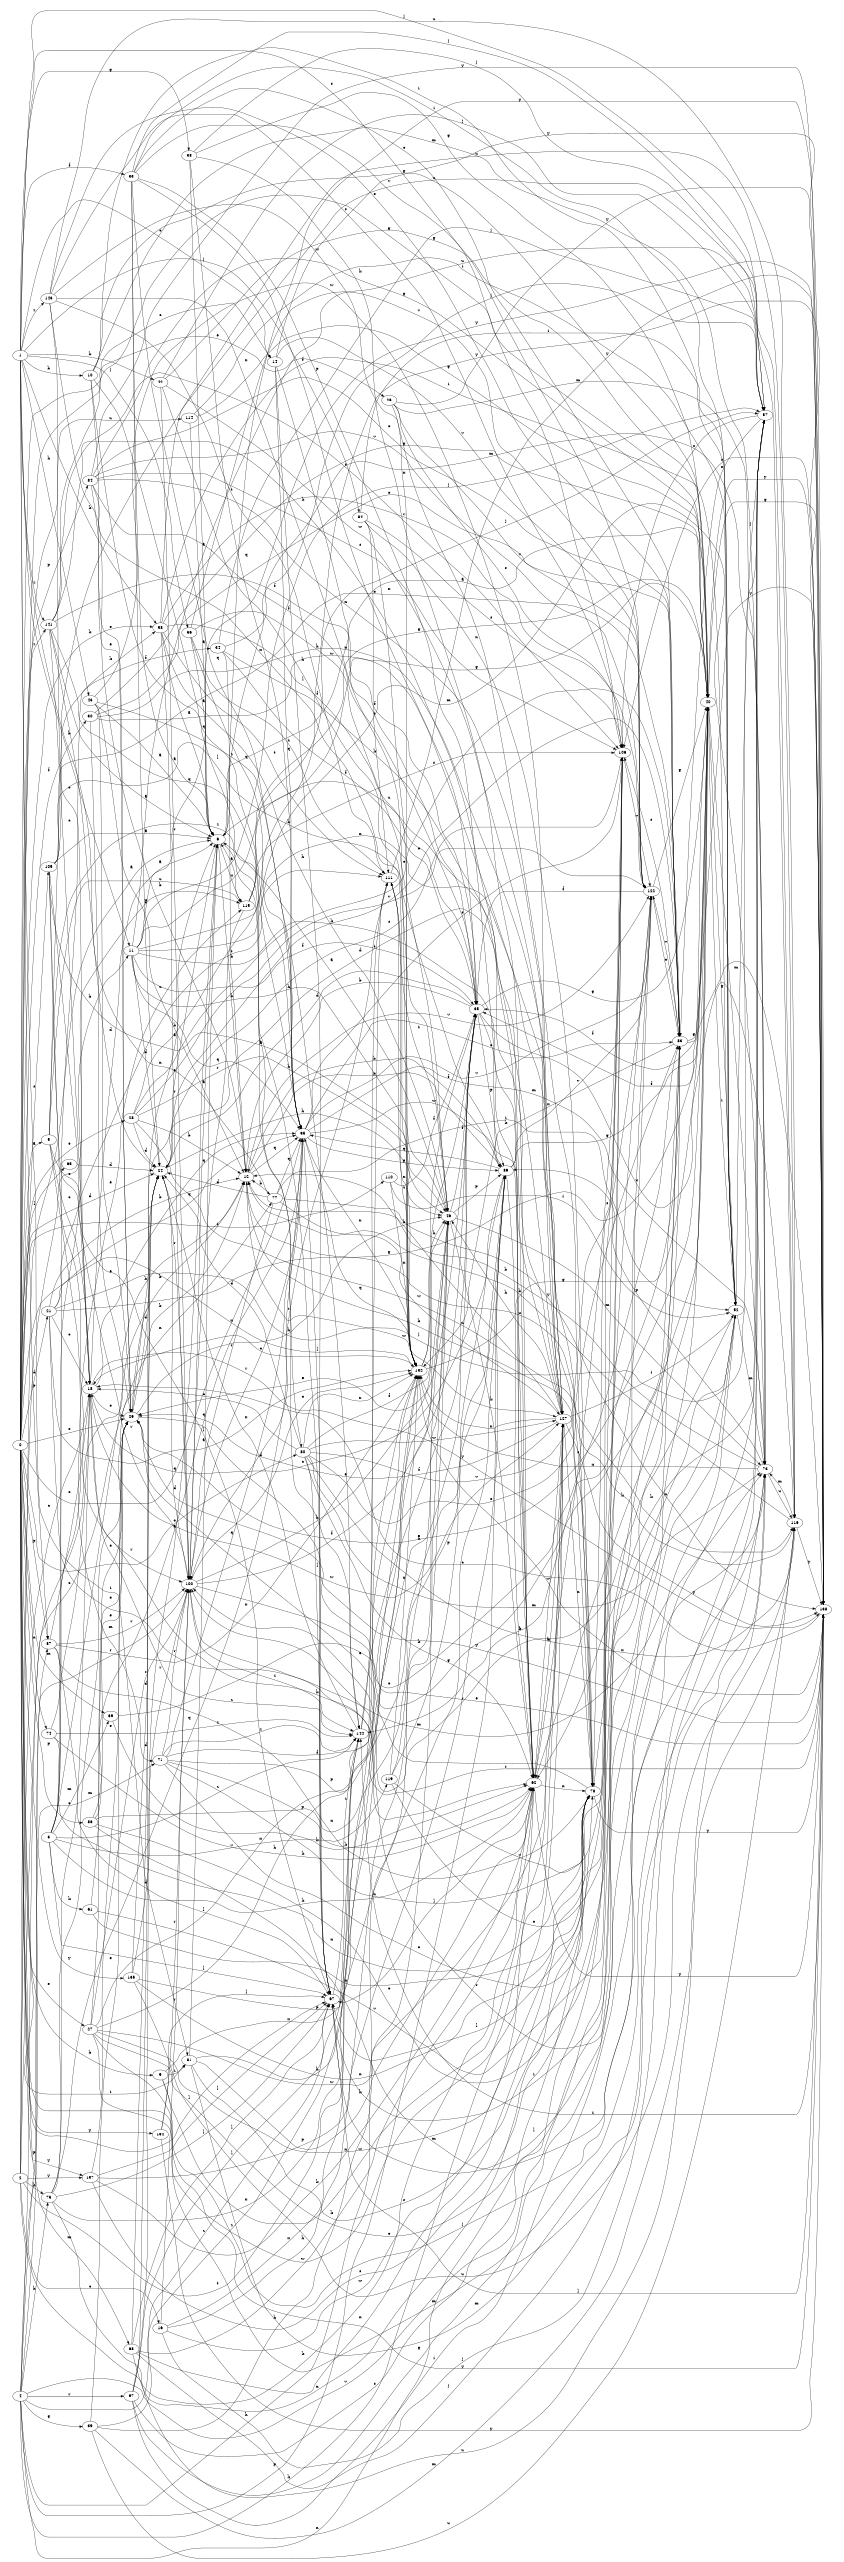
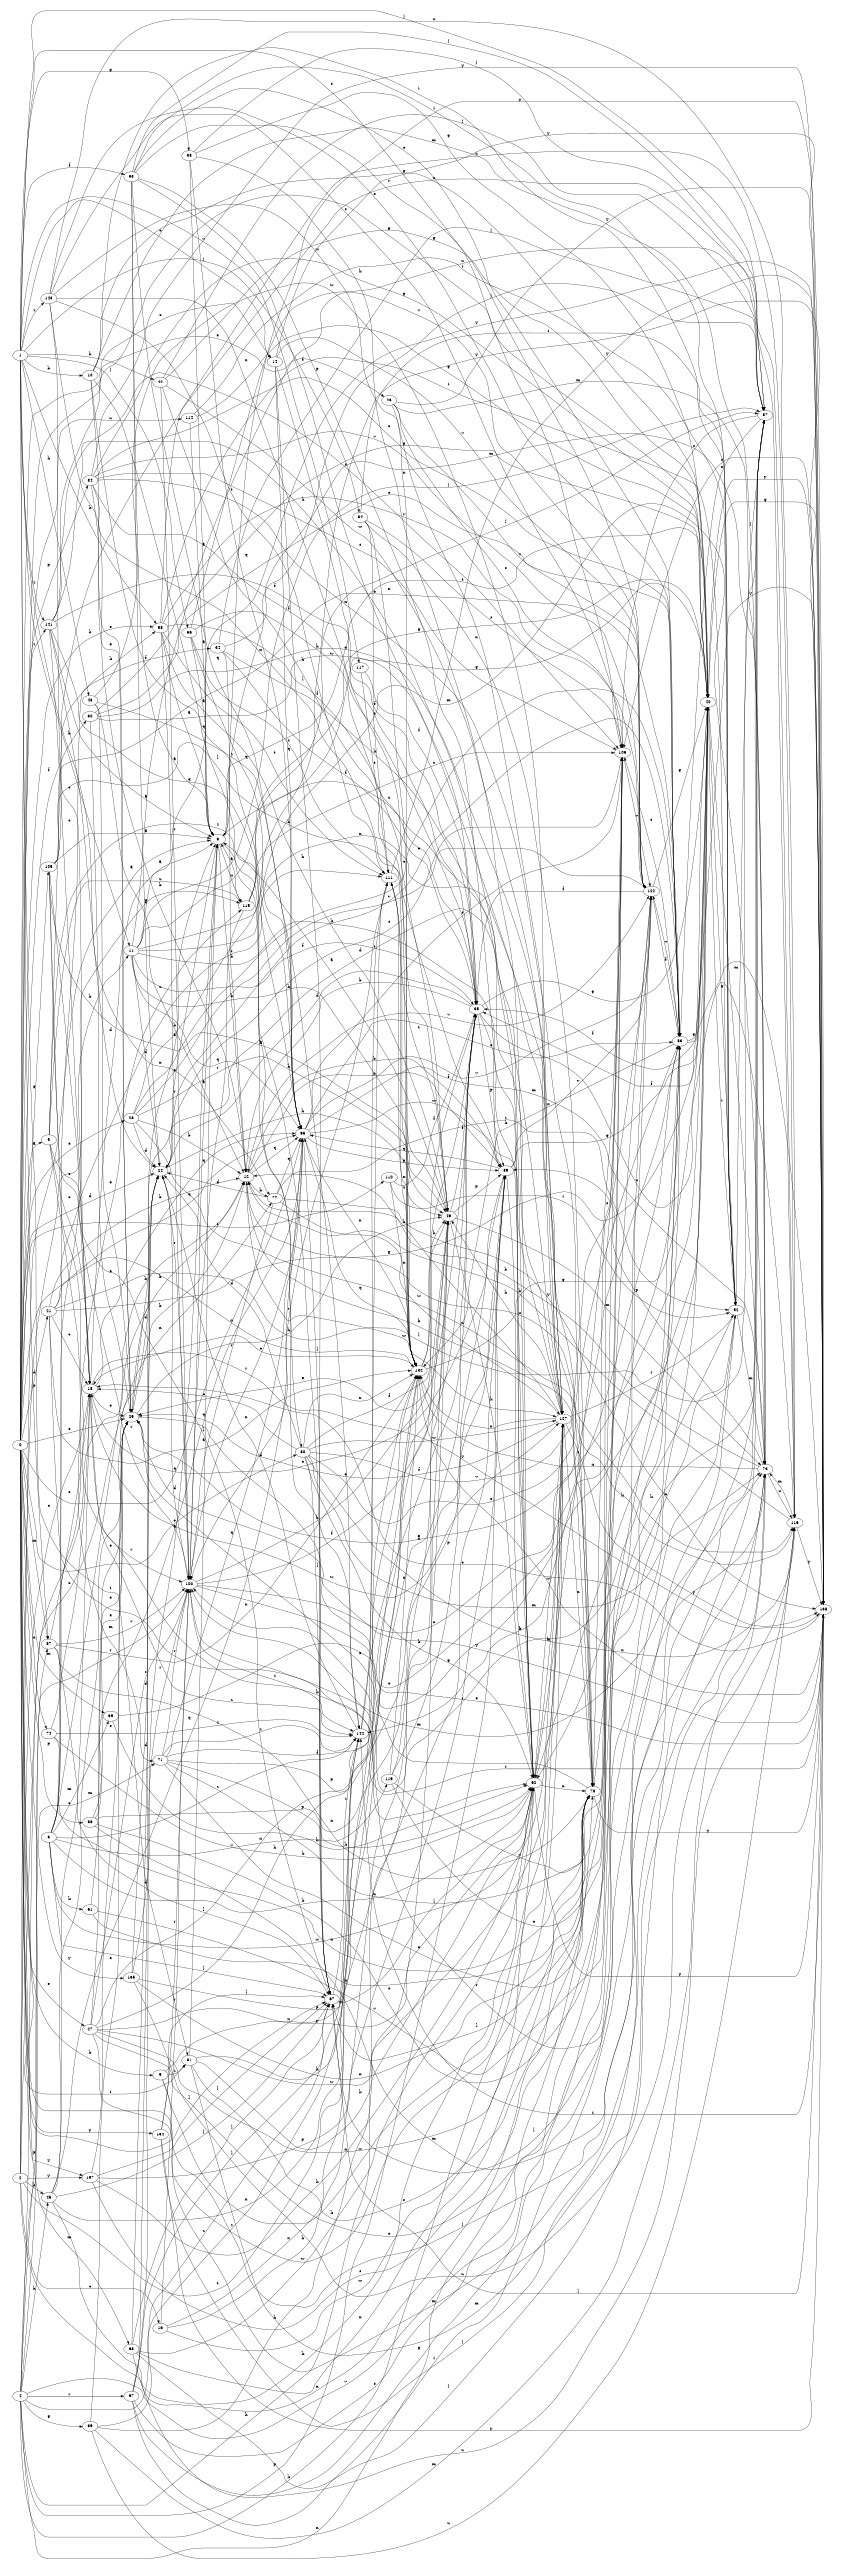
(463, 580) -> (463, 580)
none -> (360, 668)
(159, 764) -> none
(666, 960) -> (666, 960)
(34, 1086) -> (34, 1086)
(69, 1164) -> none
(263, 1188) -> (256, 1190)
(283, 1450) -> (554, 1504)
(34, 1541) -> (34, 1541)
(713, 1636) -> (665, 1718)
(614, 1708) -> none
none -> (472, 1896)
(49, 2198) -> (49, 2198)
(727, 2368) -> (381, 2023)
